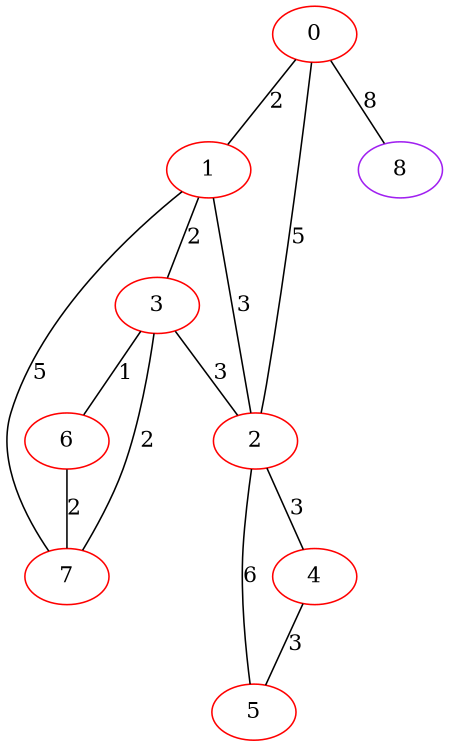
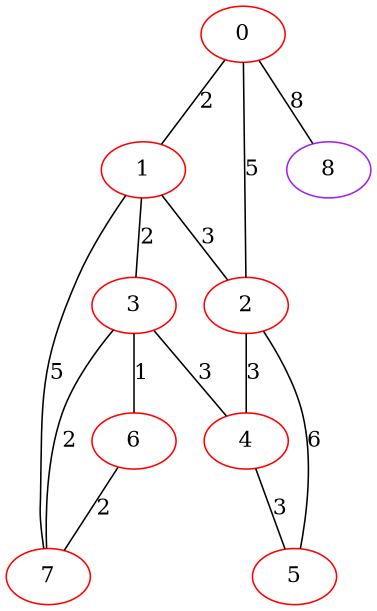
(206, 373) -> (190, 373)
